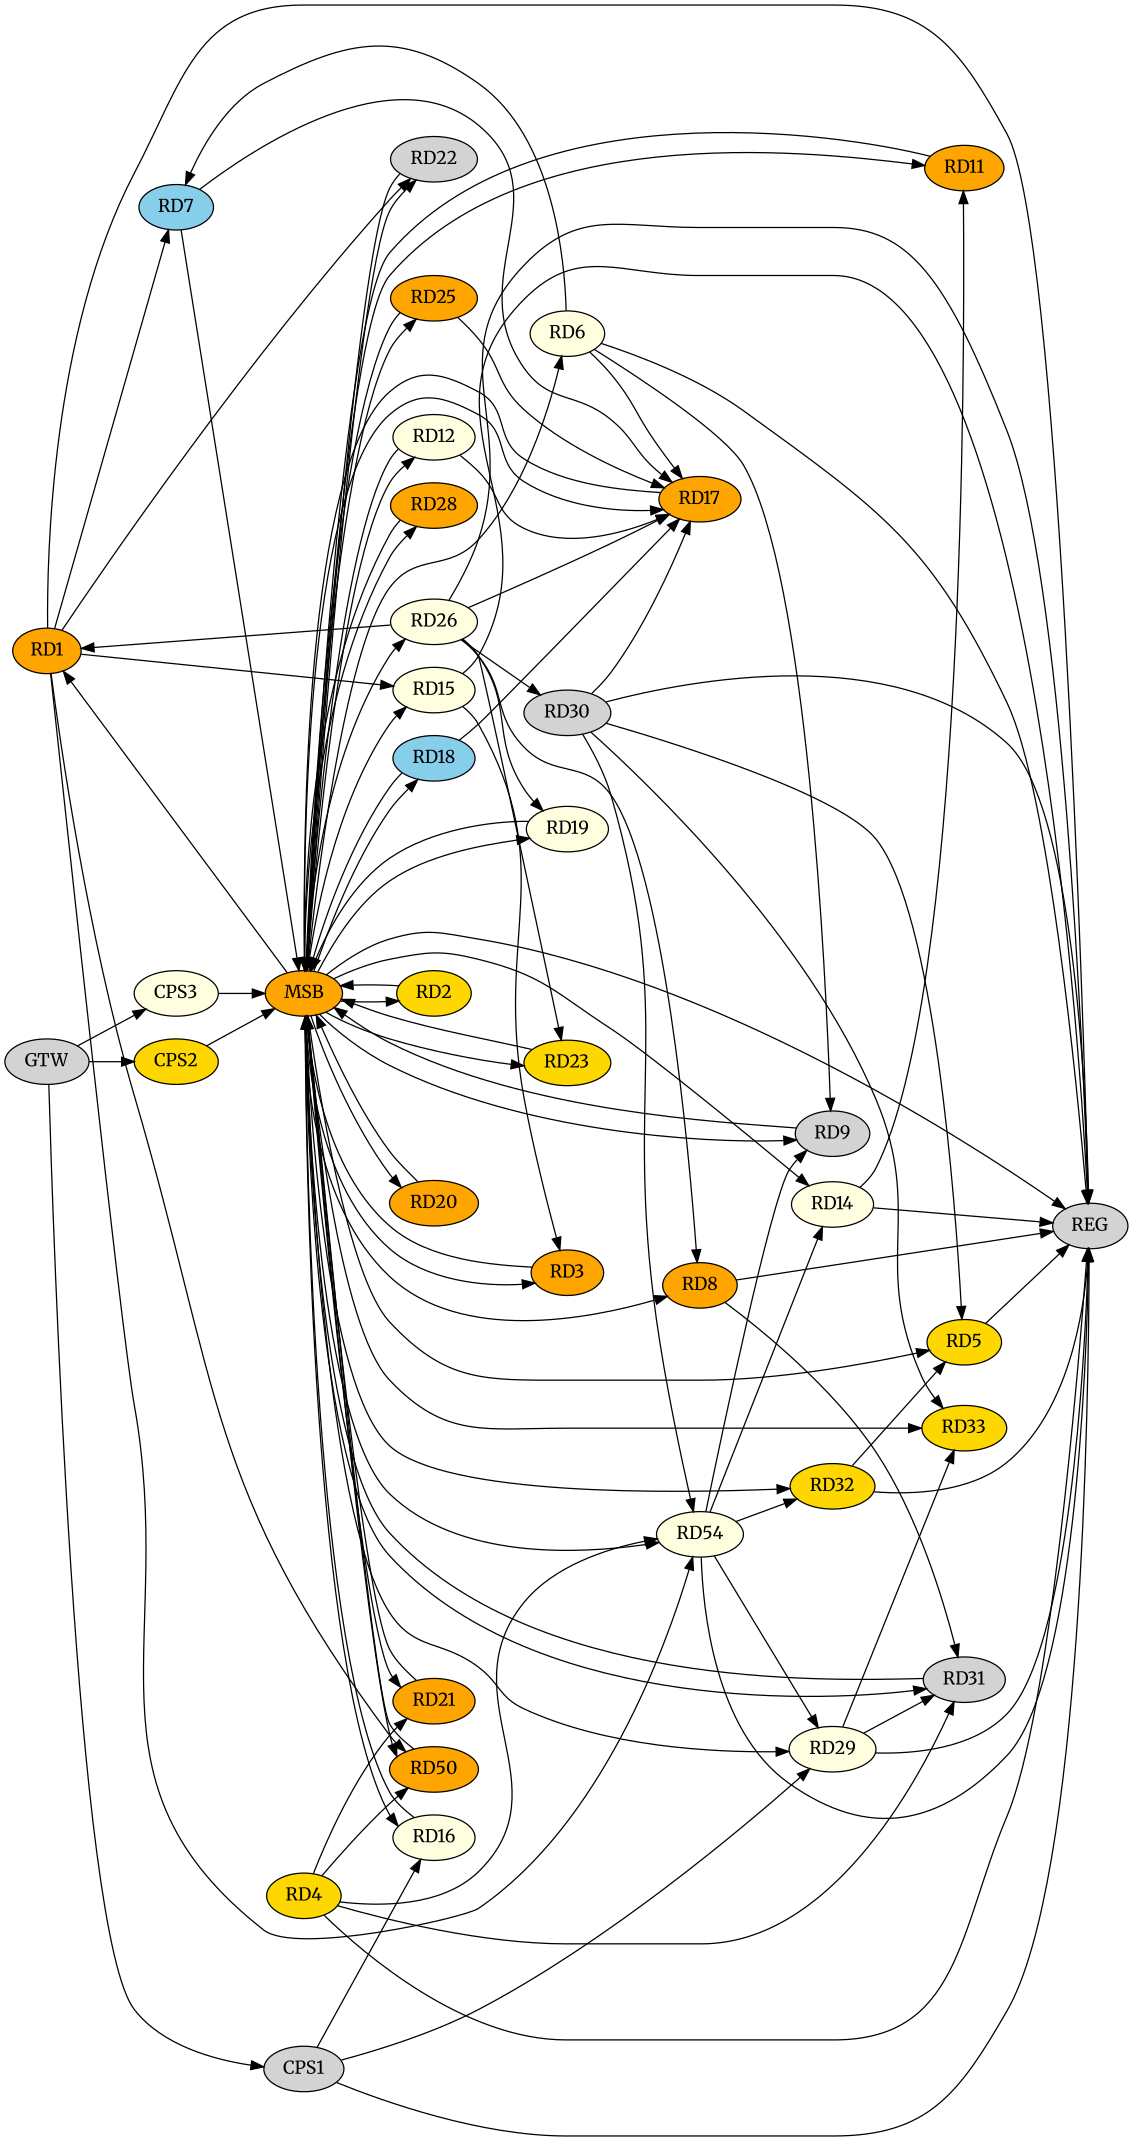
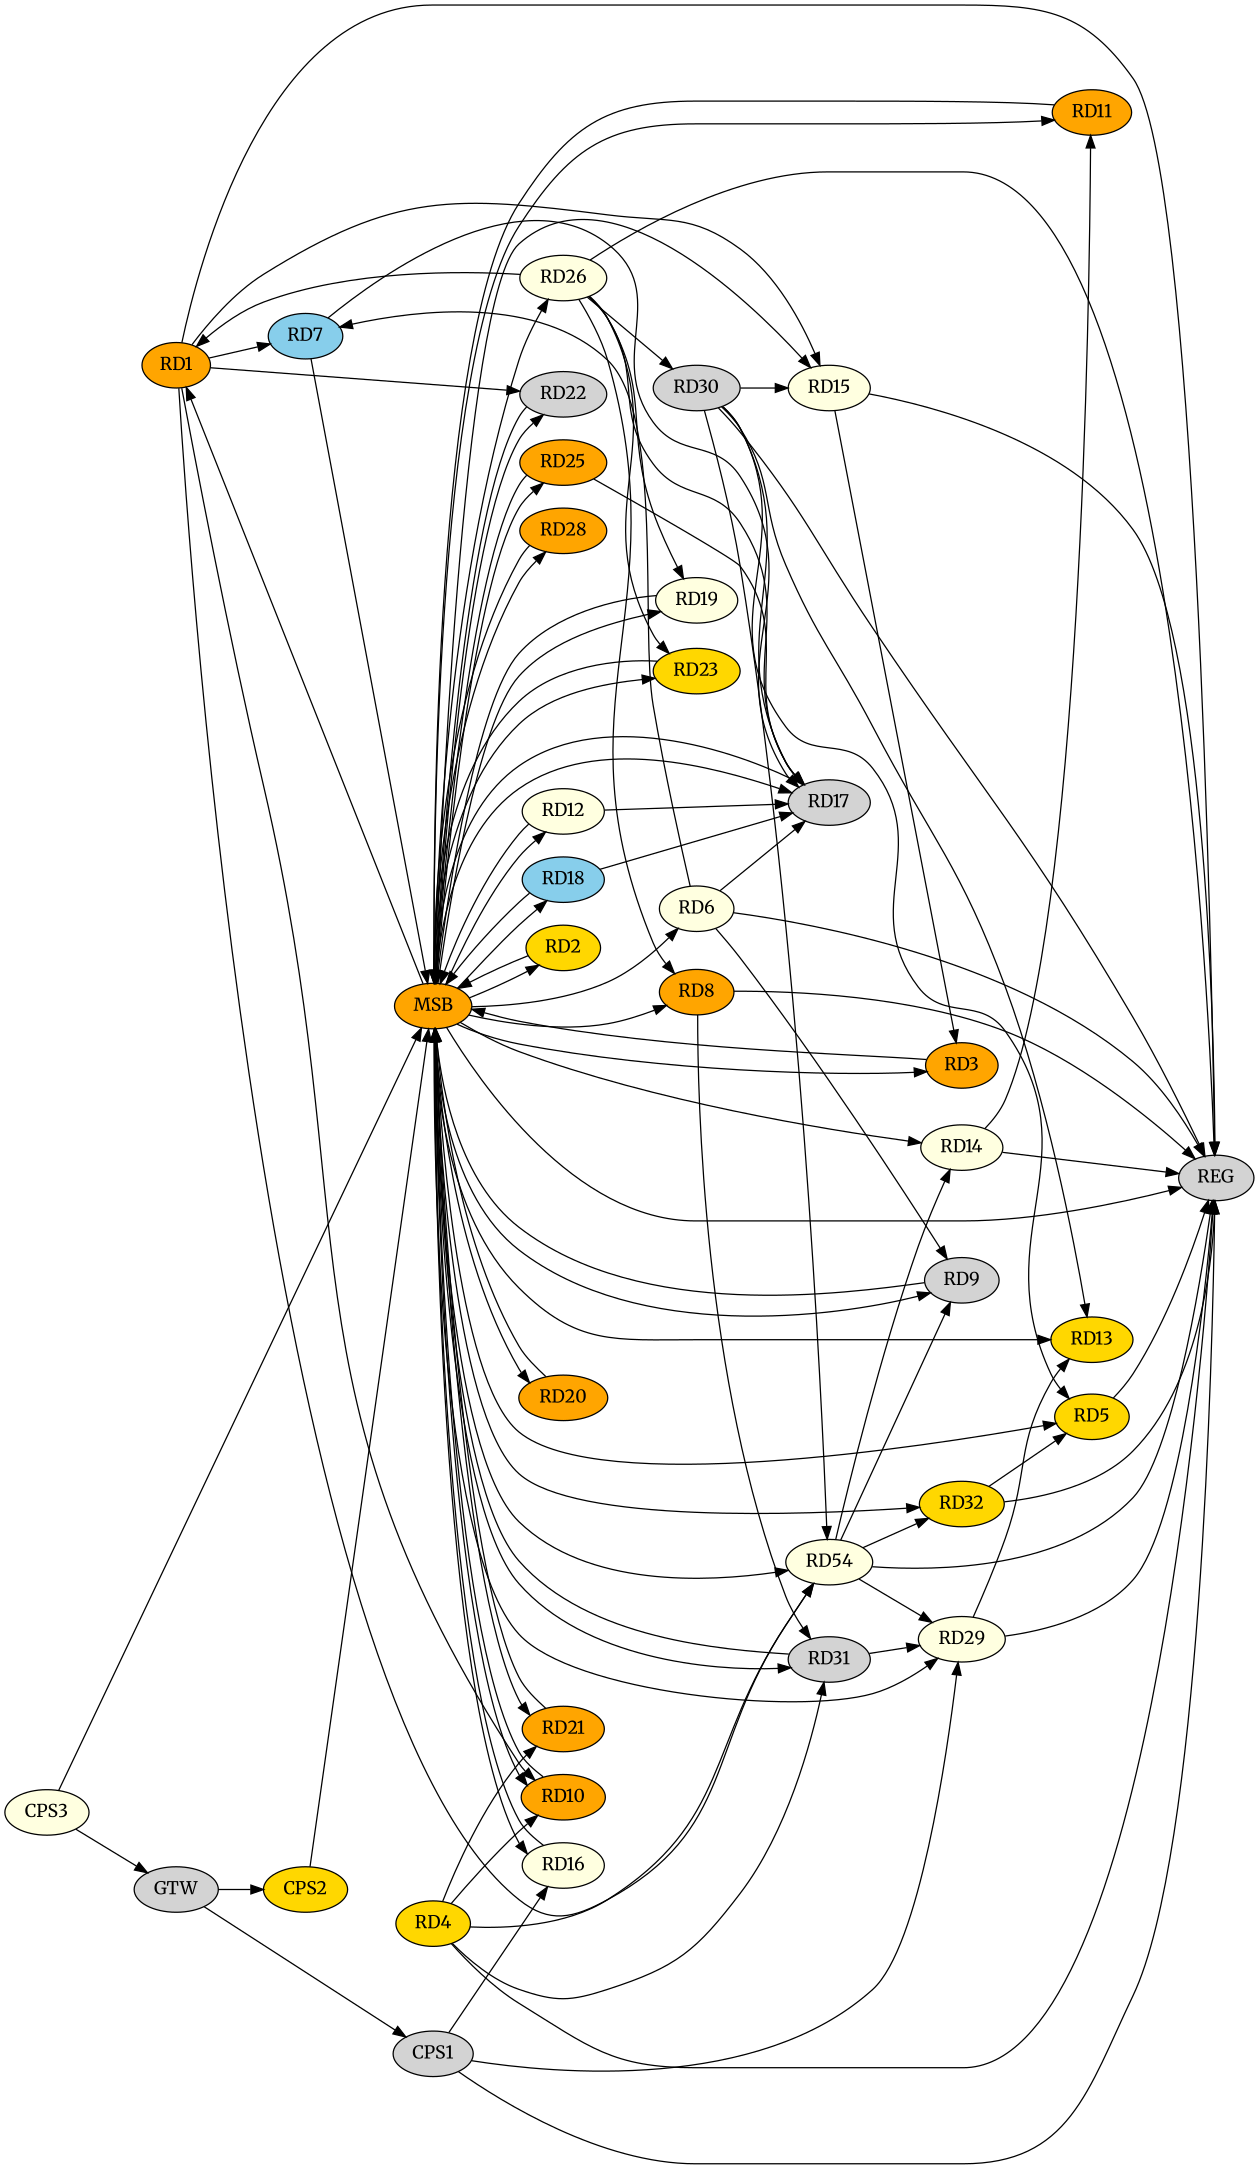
none -> (758, 388)
(700, 499) -> (829, 803)
(106, 1031) -> (106, 1848)
(964, 1428) -> (1092, 1340)
(893, 1717) -> (888, 1651)
(434, 1769) -> (563, 1797)
